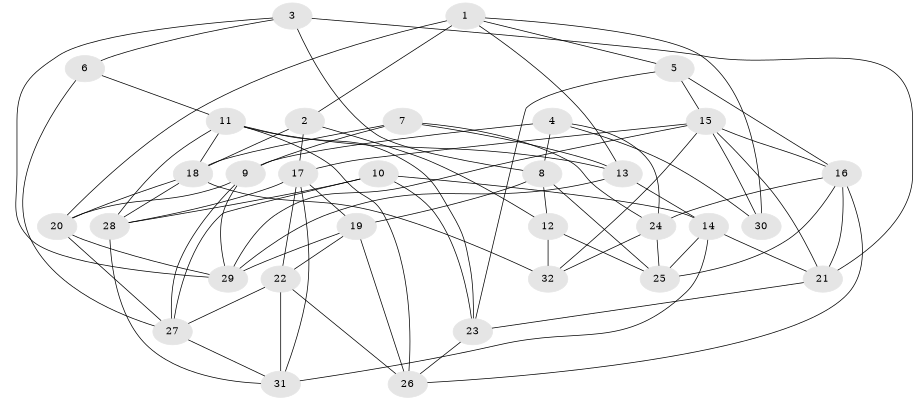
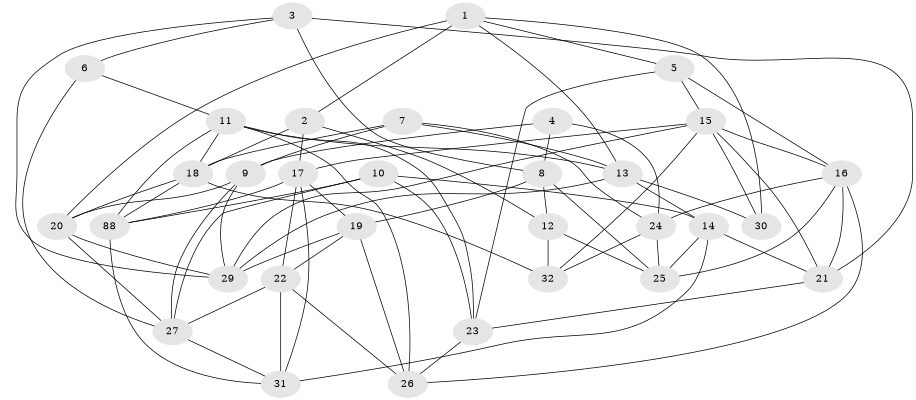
(665, 161) -> (694, 198)
(110, 226) -> (110, 226)
